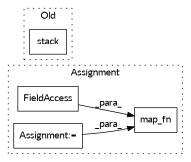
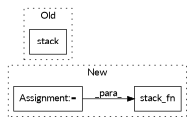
(95, 73) -> (97, 73)
(48, 99) -> none
(156, 120) -> (158, 99)
